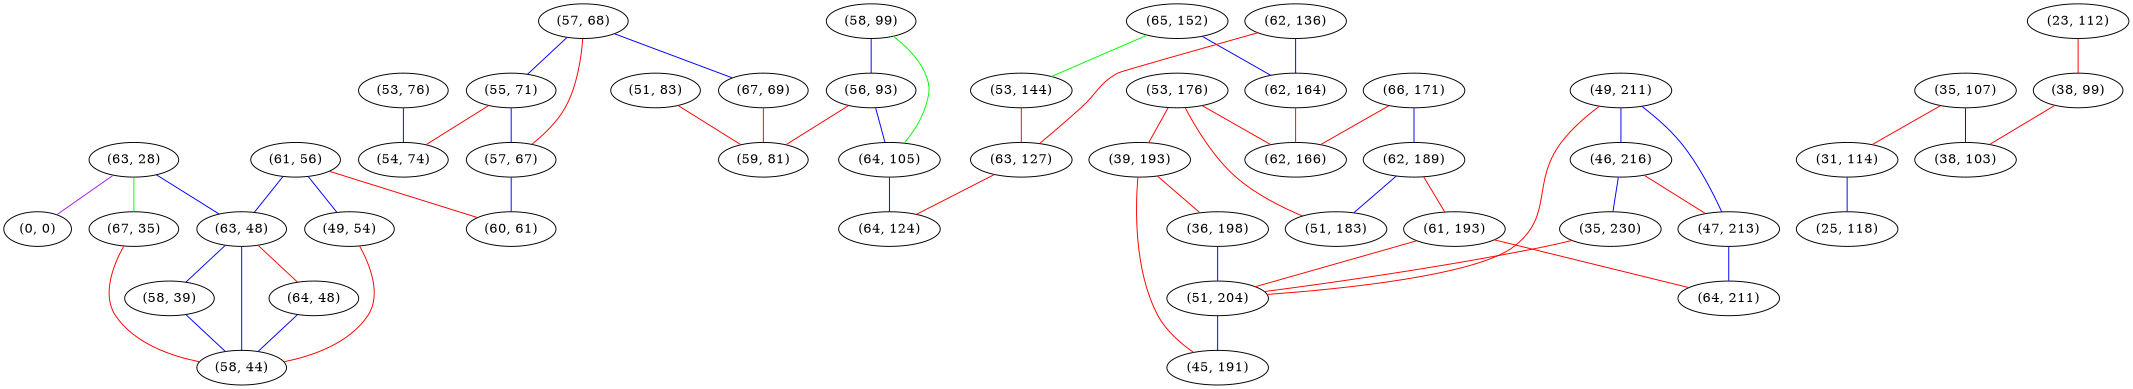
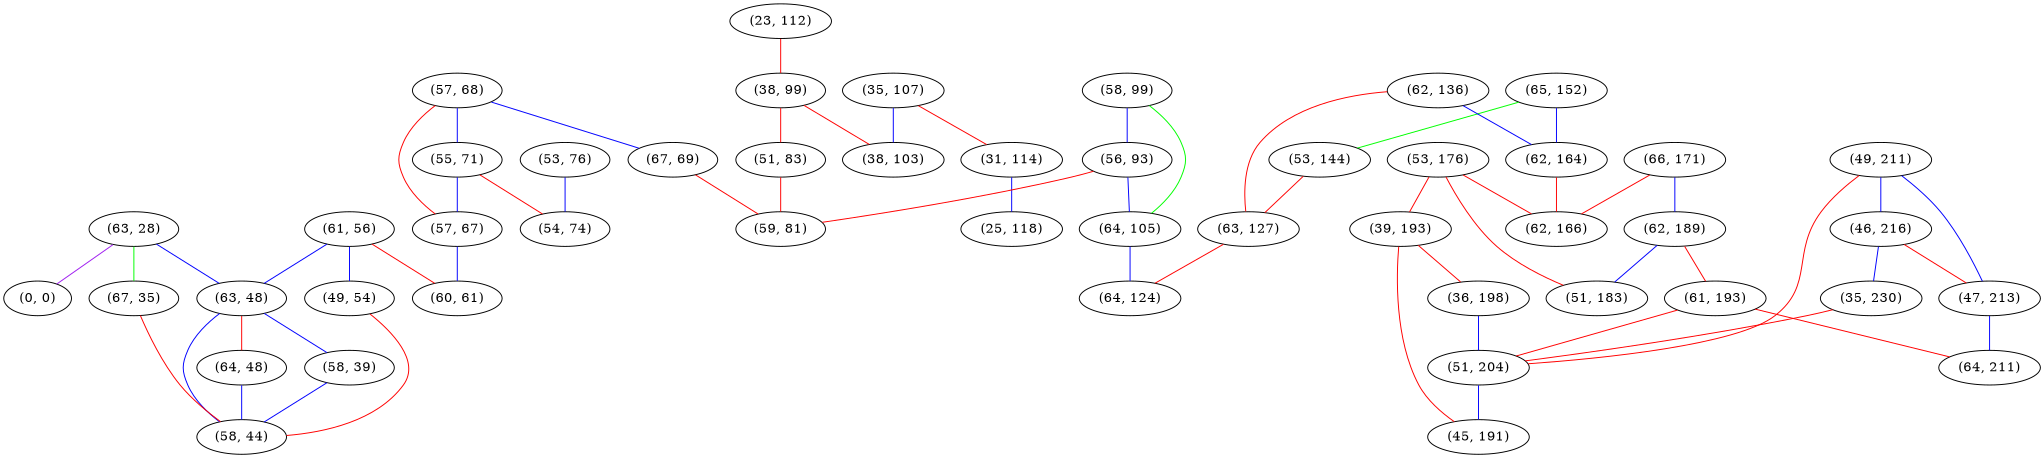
none -> (781, 125)
